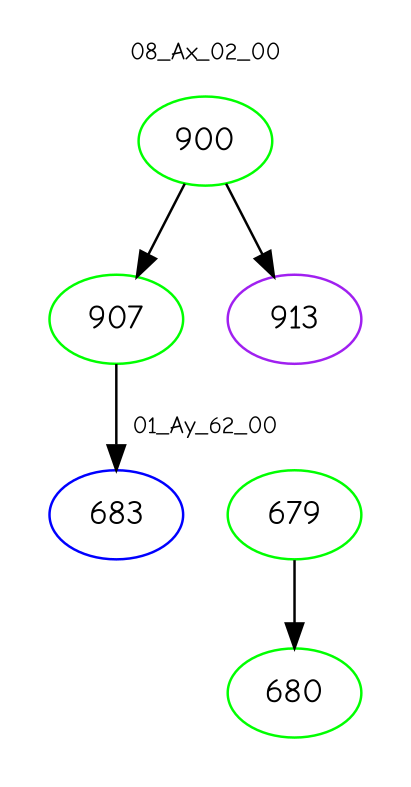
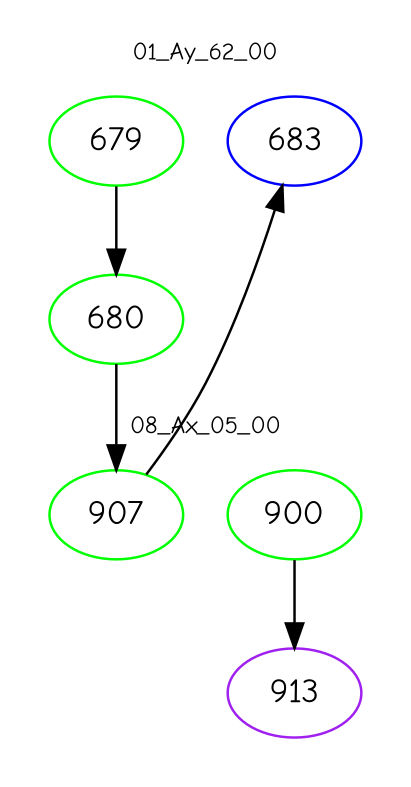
(205, 53) -> (205, 427)
(167, 219) -> (116, 418)
